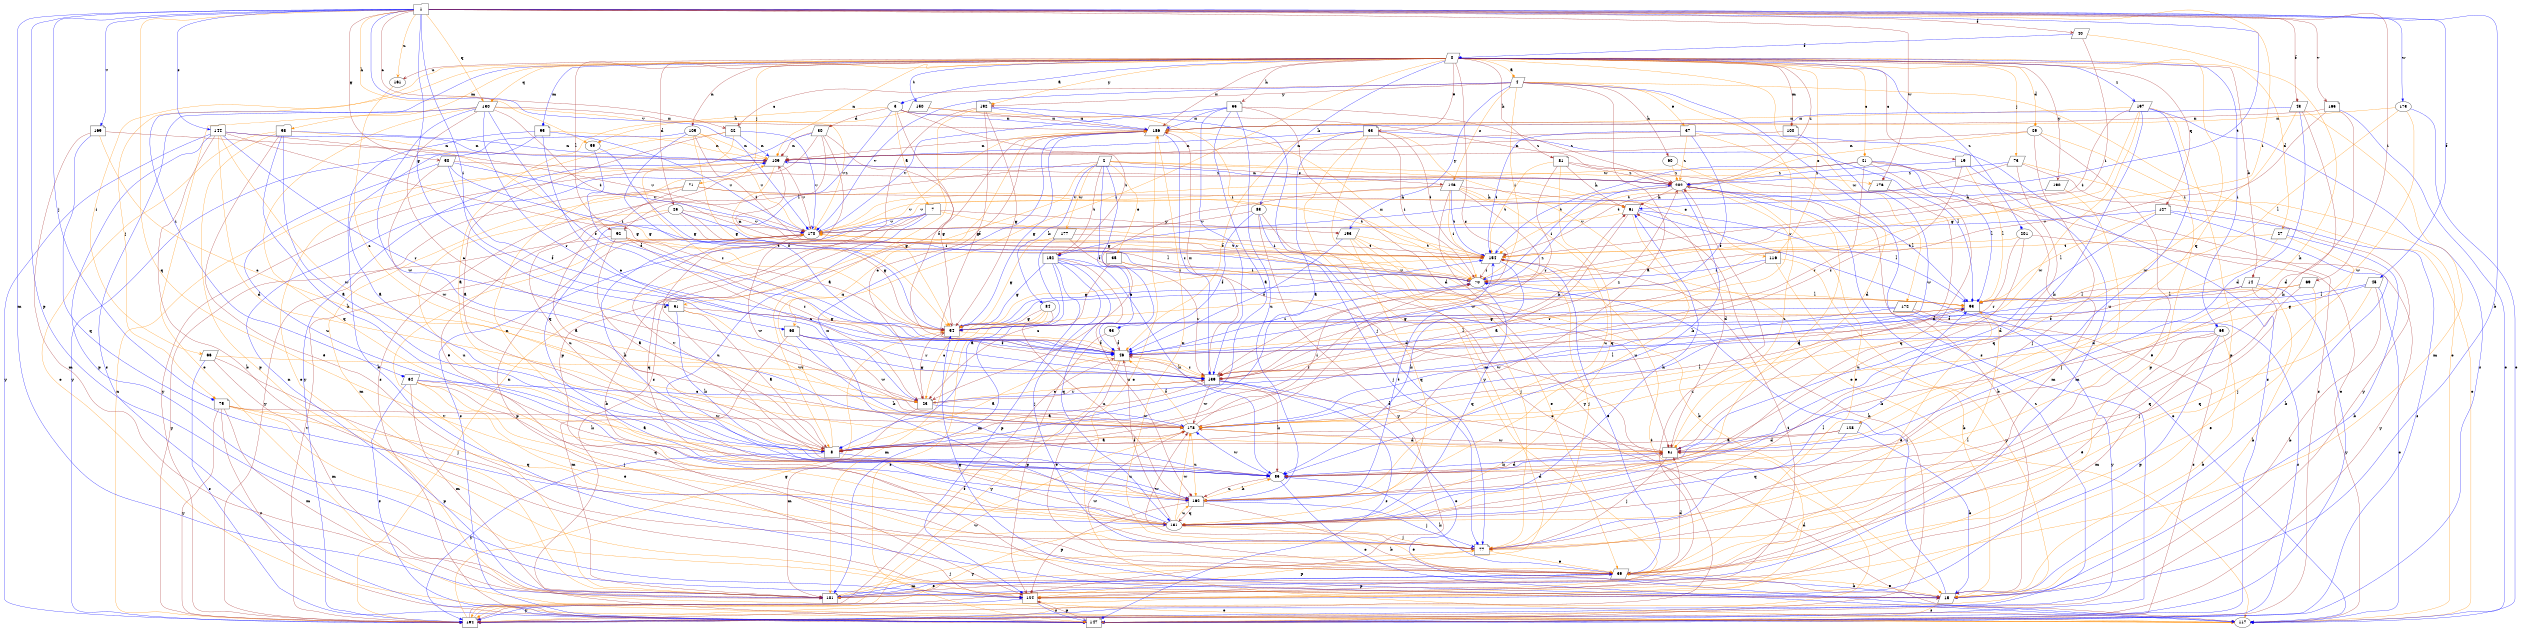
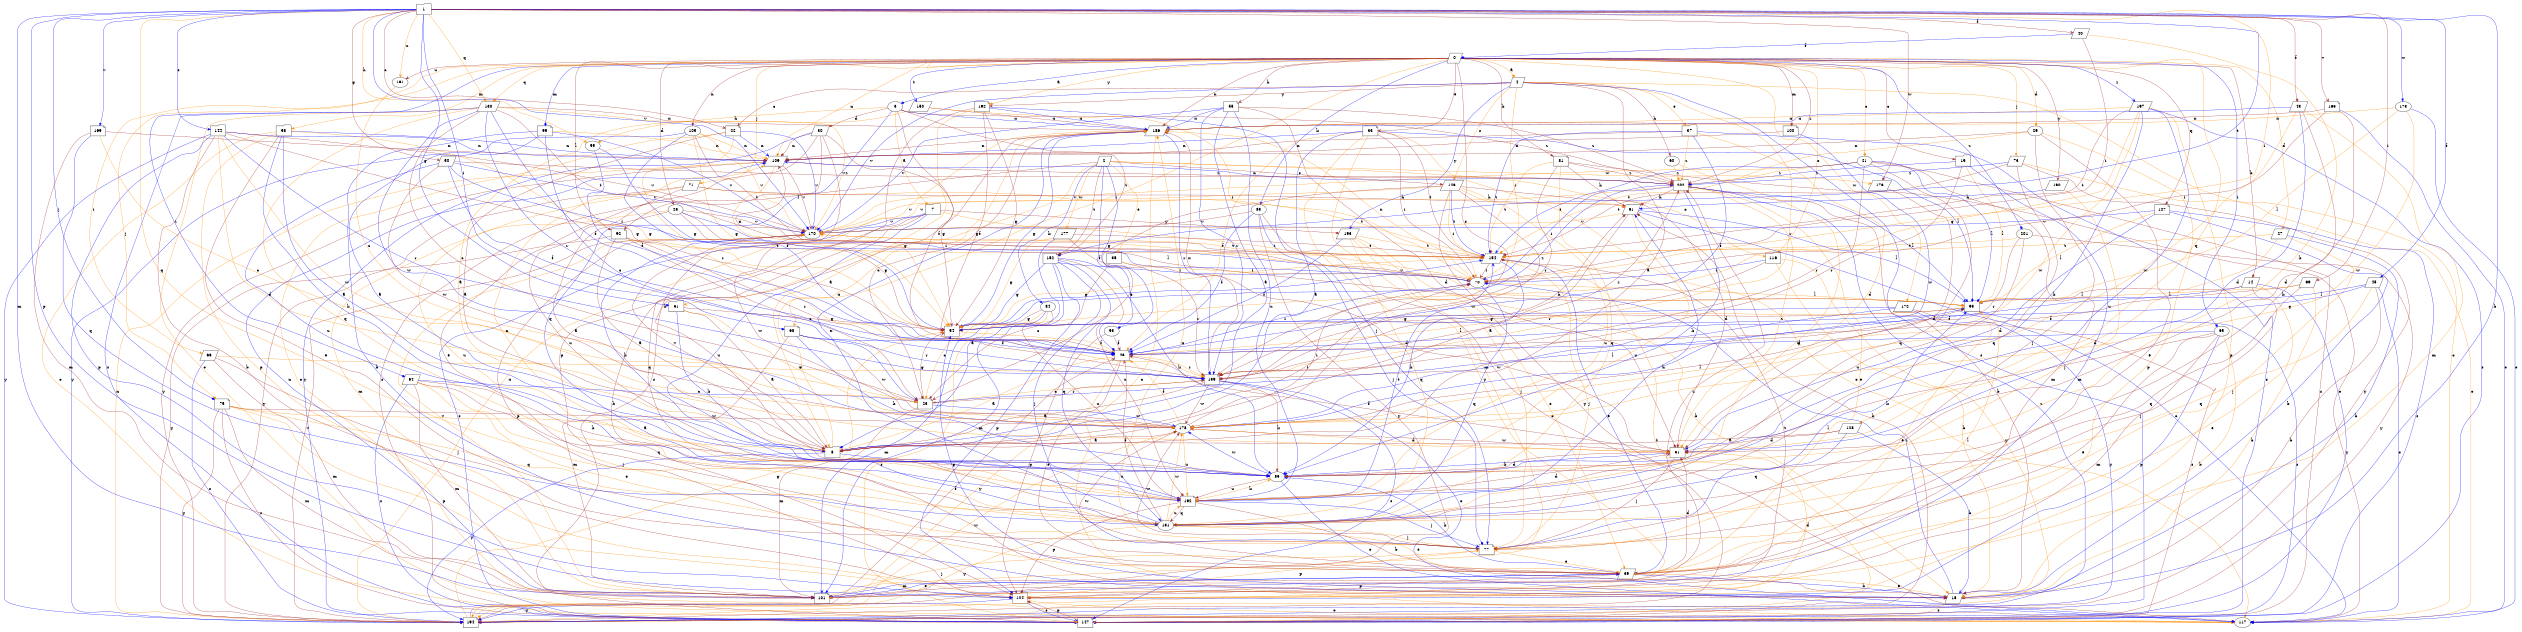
(1679, 185) -> (1681, 185)
(920, 425) -> (910, 434)
